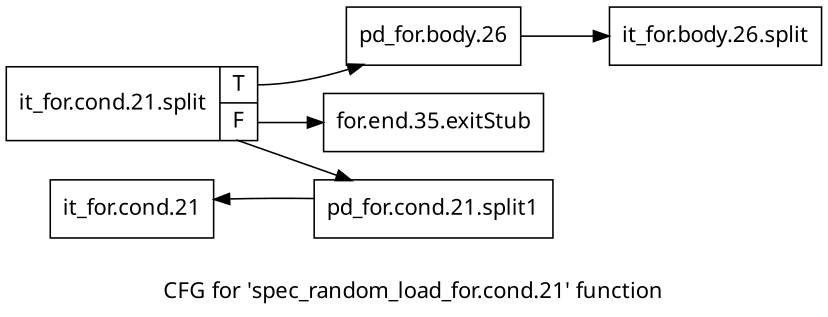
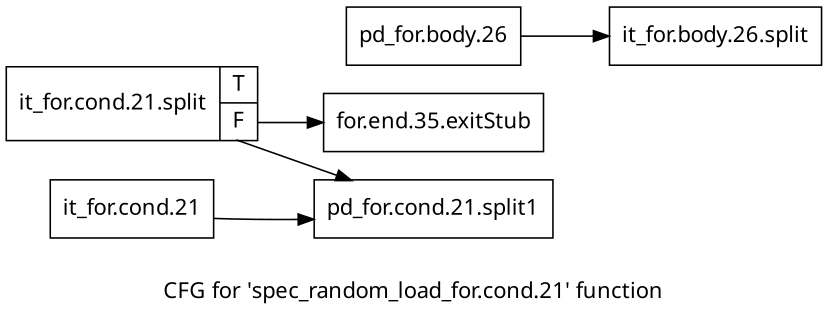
(304, 80) -> none
(272, 198) -> (256, 219)
